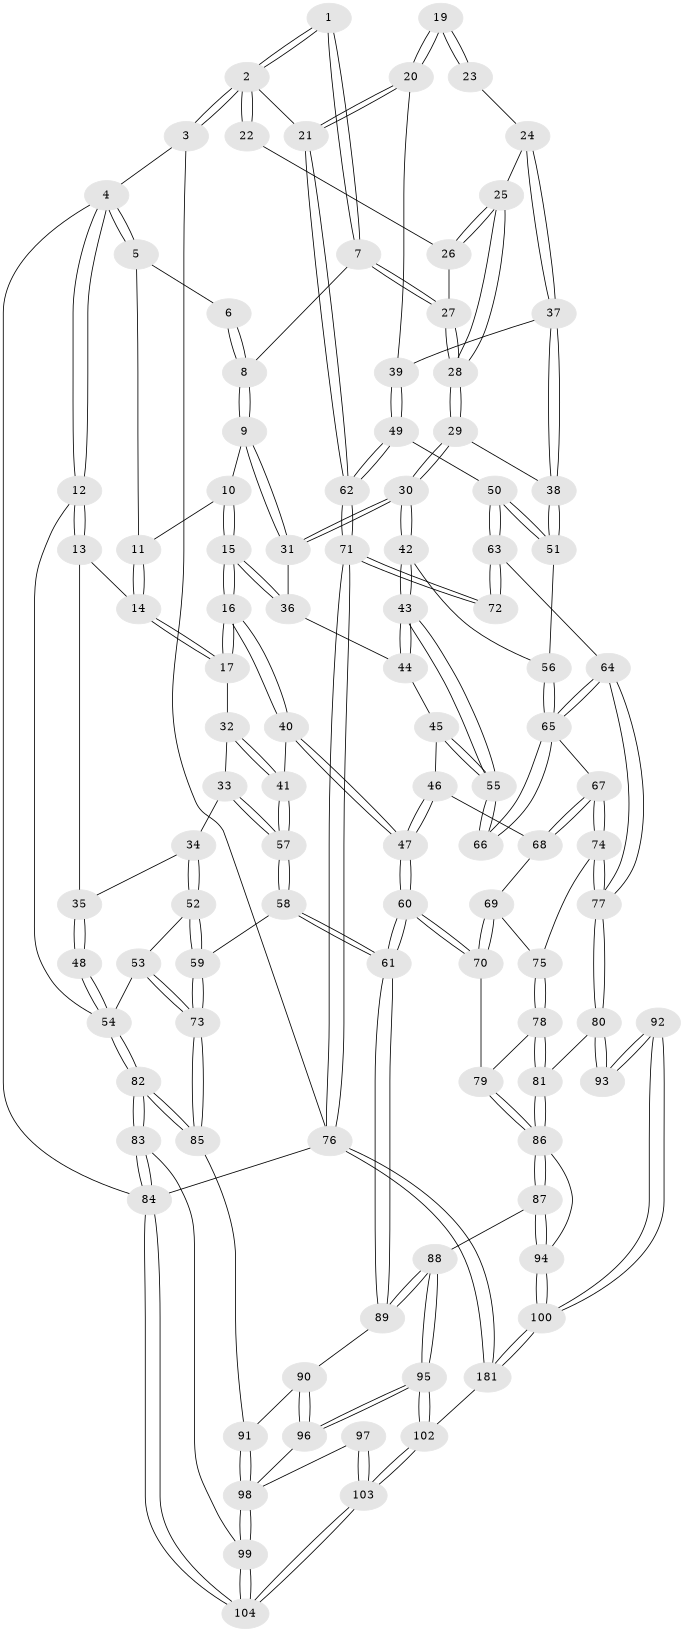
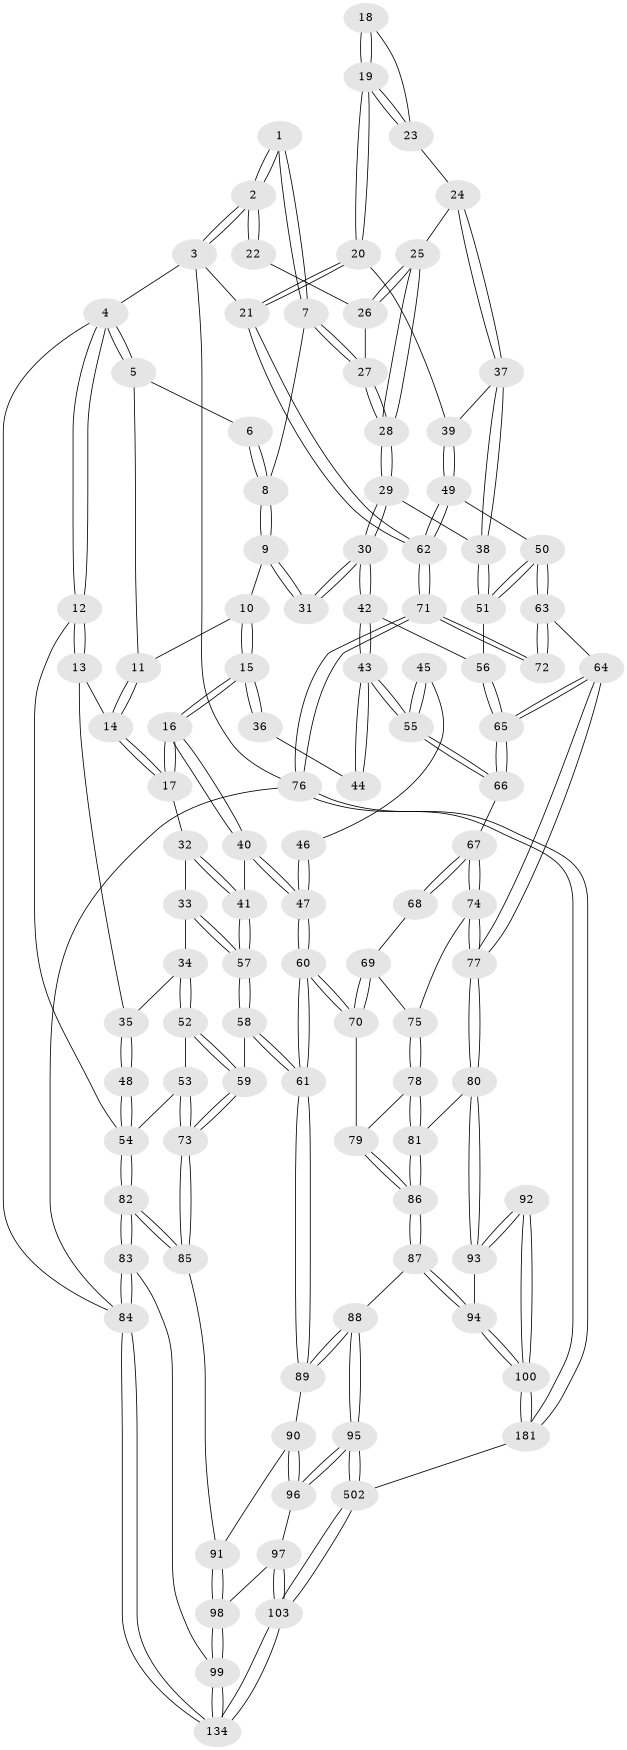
none -> (366, 18)
(277, 107) -> (221, 284)
(288, 580) -> none
(421, 698) -> none
(574, 757) -> (488, 815)
(488, 816) -> none
(572, 1200) -> (474, 1289)
(424, 1436) -> (355, 1496)
(275, 1466) -> (286, 1525)
(245, 1614) -> (218, 1732)
